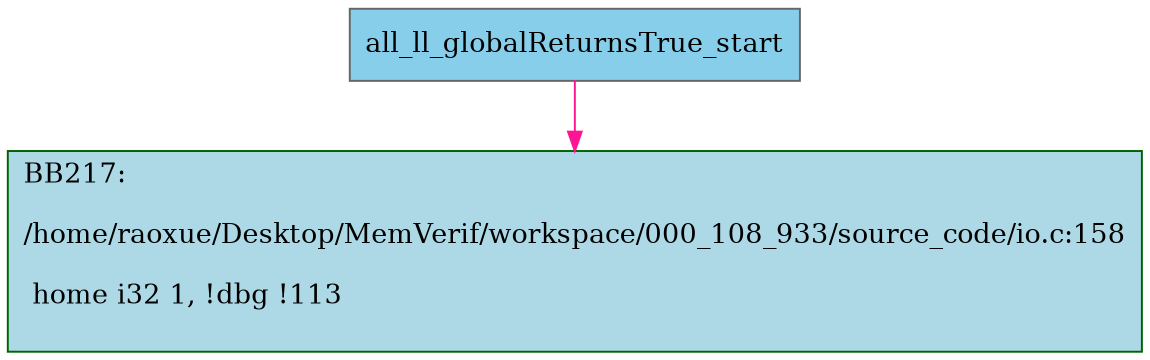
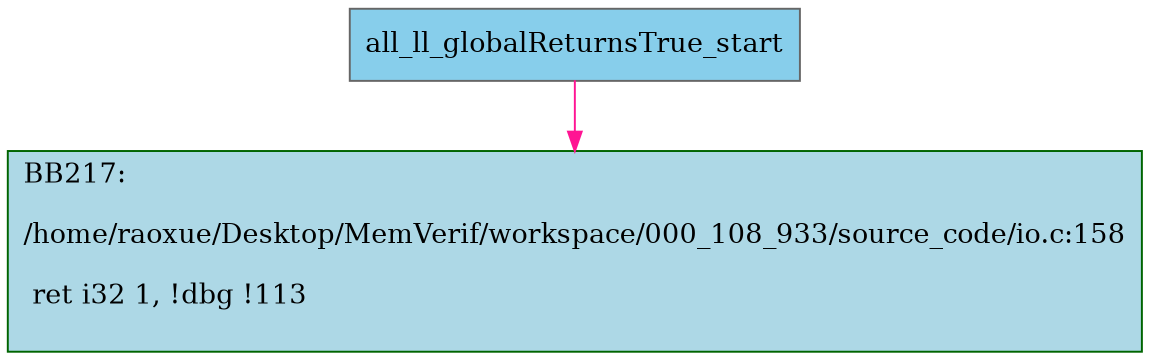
(183, 295) -> (166, 295)
